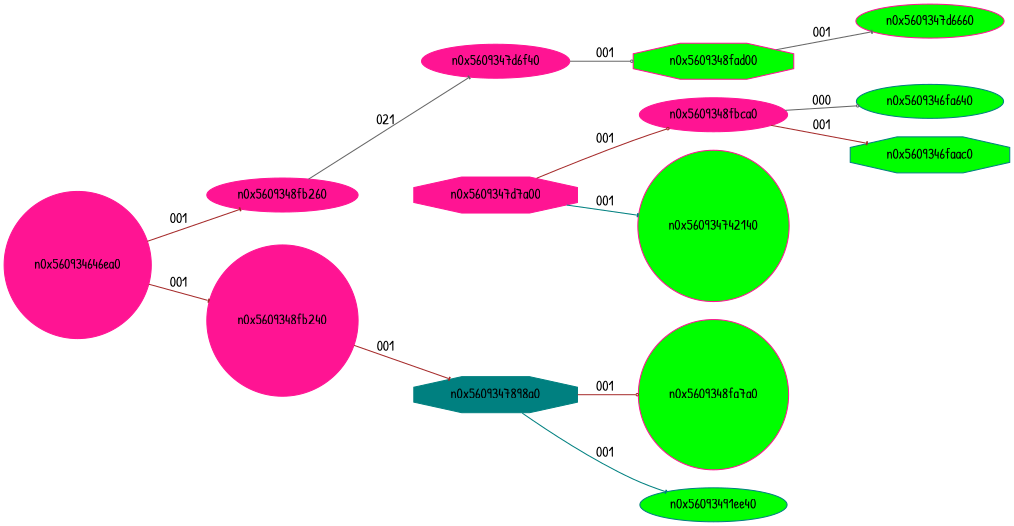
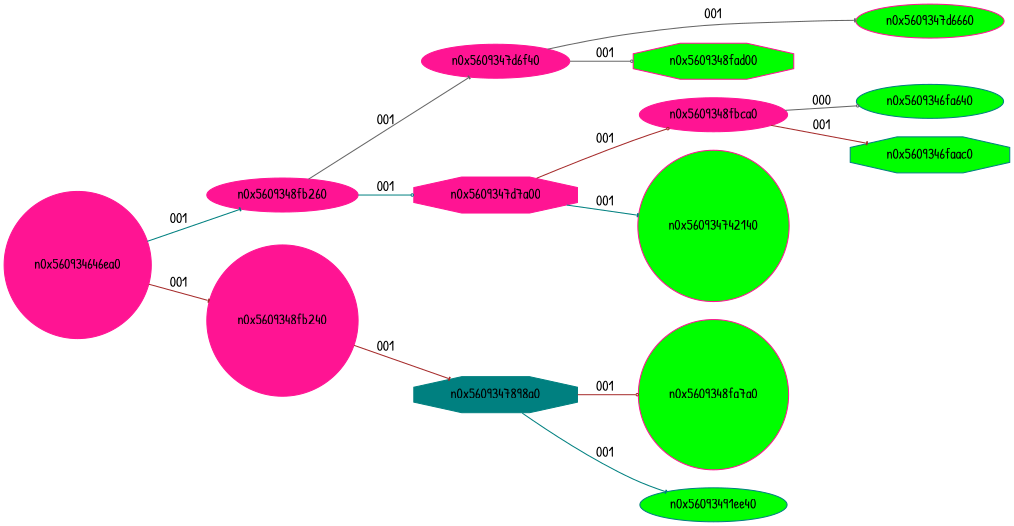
(823, 41) -> (700, 26)
(386, 120) -> (386, 120)
none -> (385, 195)
(193, 225) -> (193, 225)
